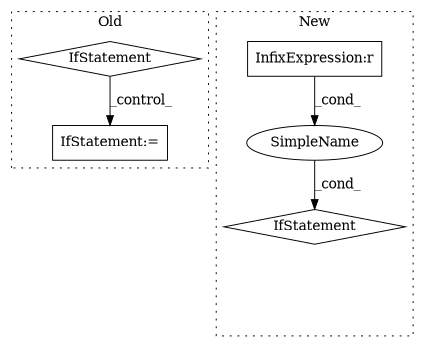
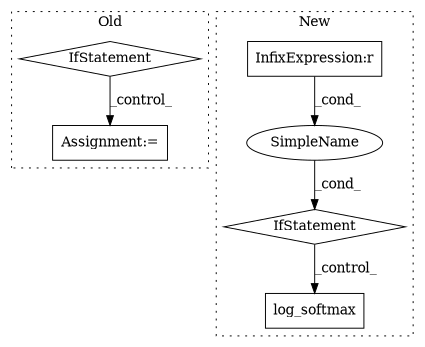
(110, 143) -> (110, 143)
none -> (315, 311)
